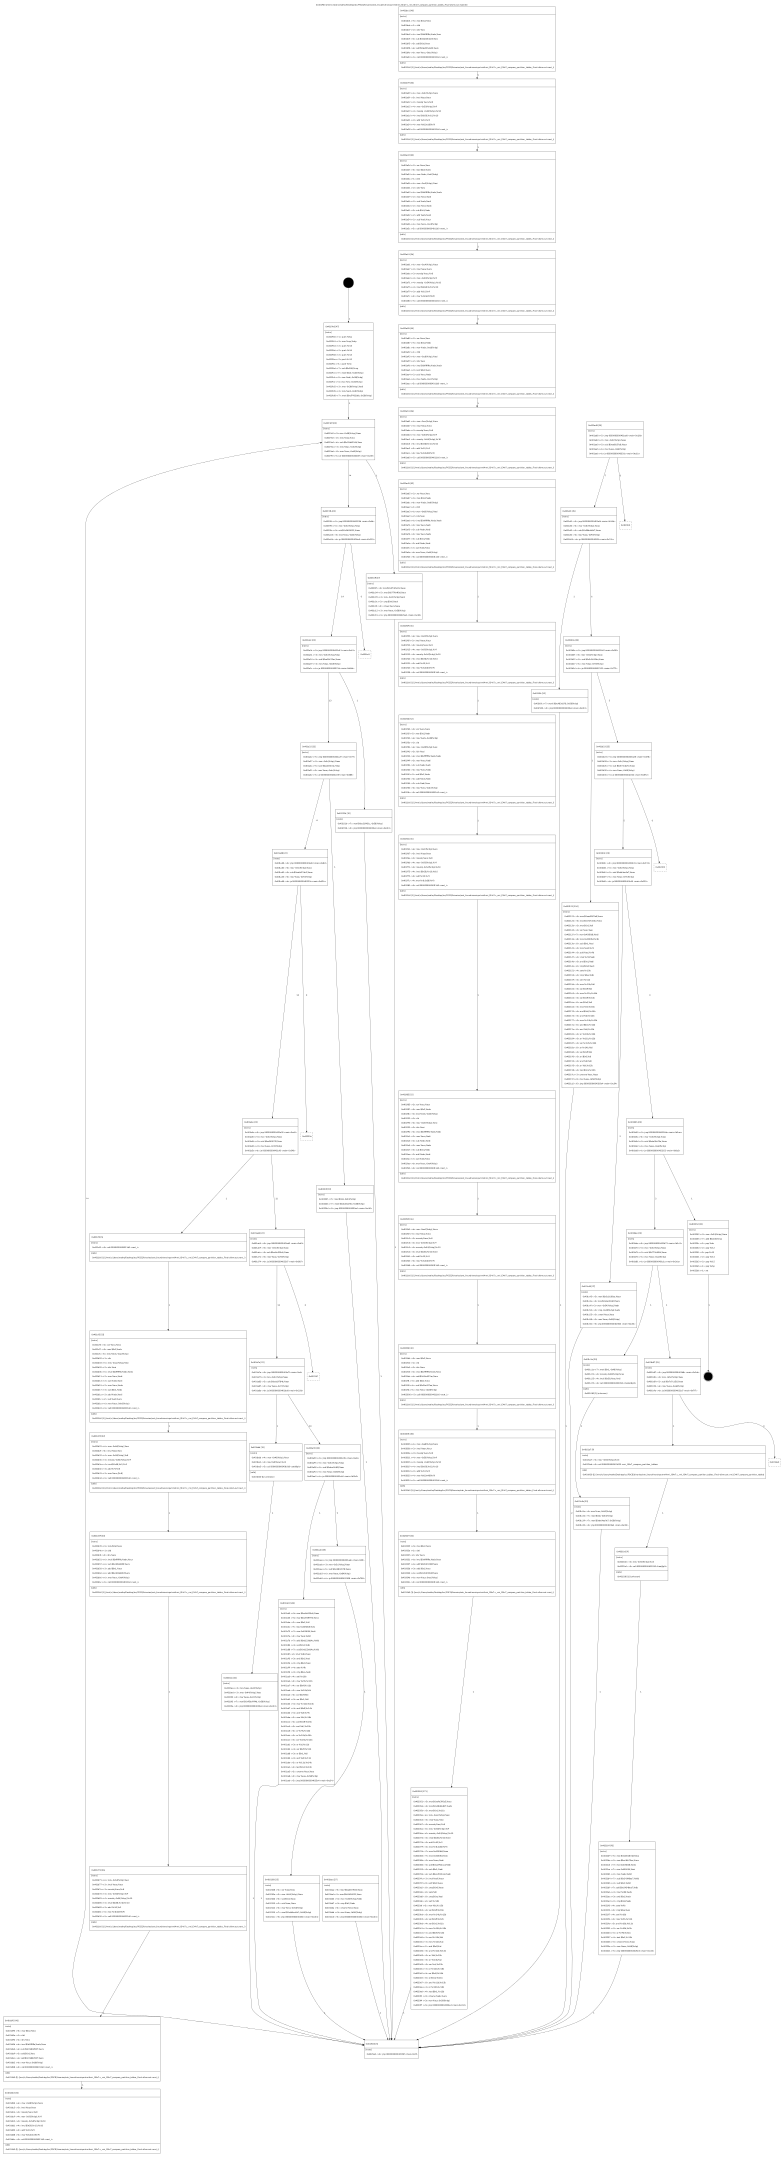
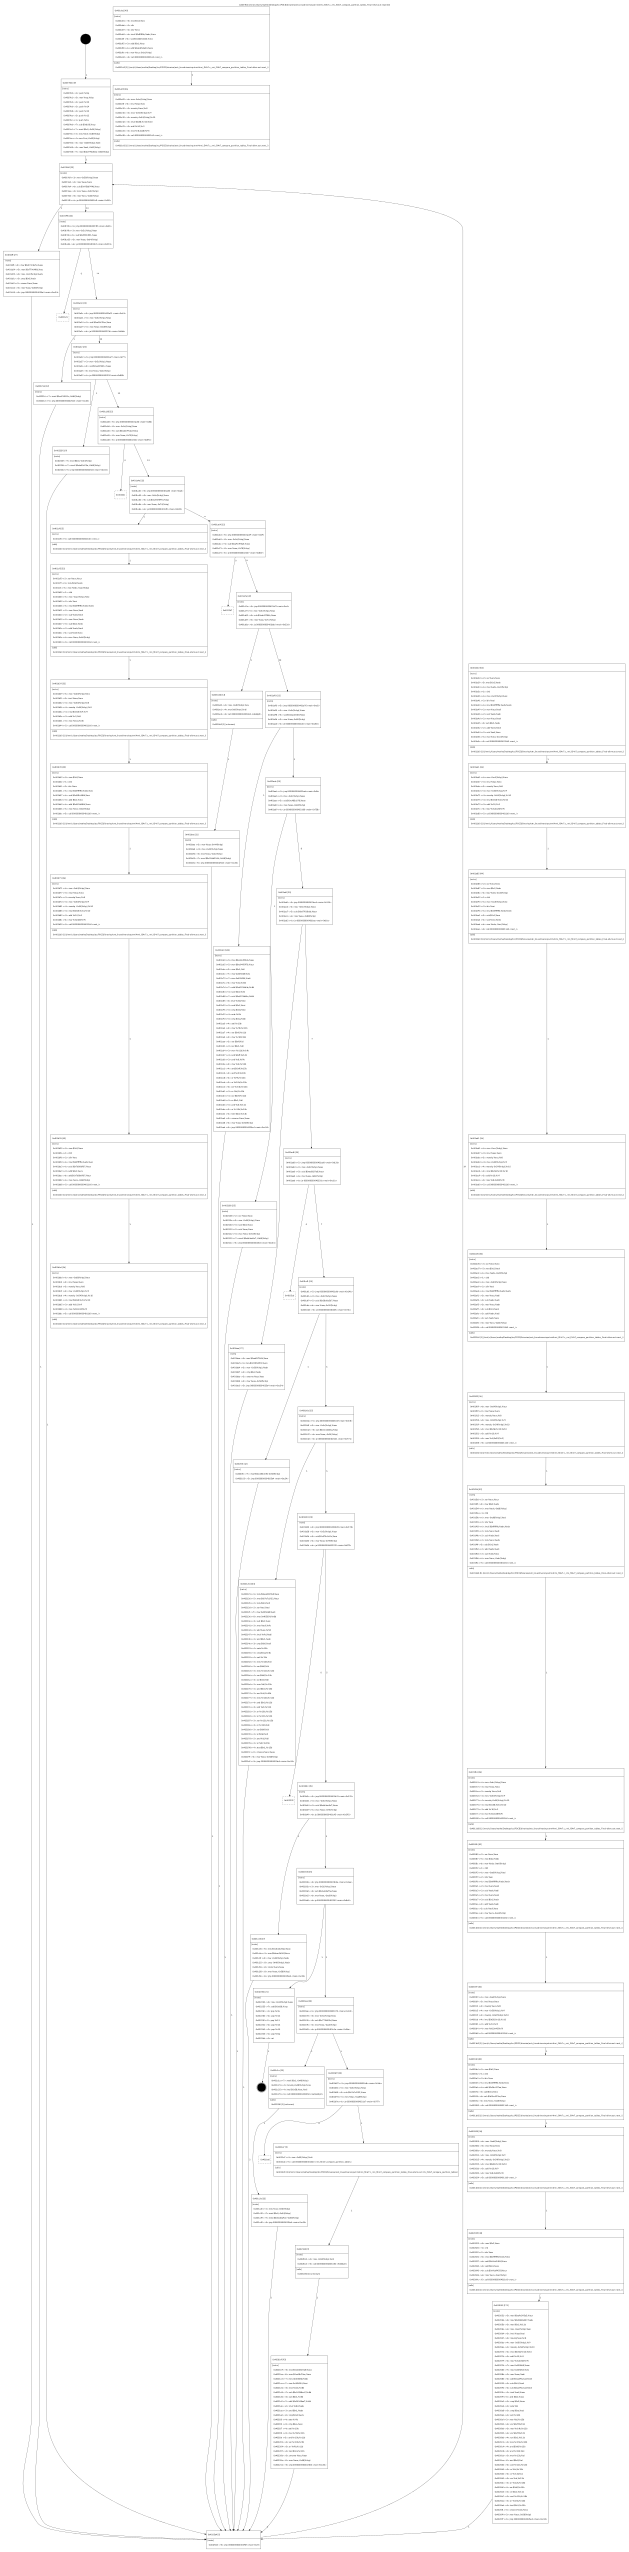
(477, 147) -> none
none -> (305, 907)
